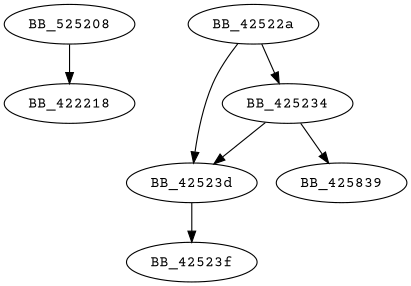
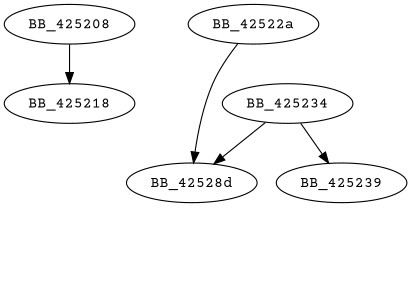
(70, 24) -> (70, 24)
(268, 59) -> none
(70, 104) -> (70, 104)
(192, 183) -> (192, 183)
(342, 183) -> (342, 183)
(192, 262) -> none
